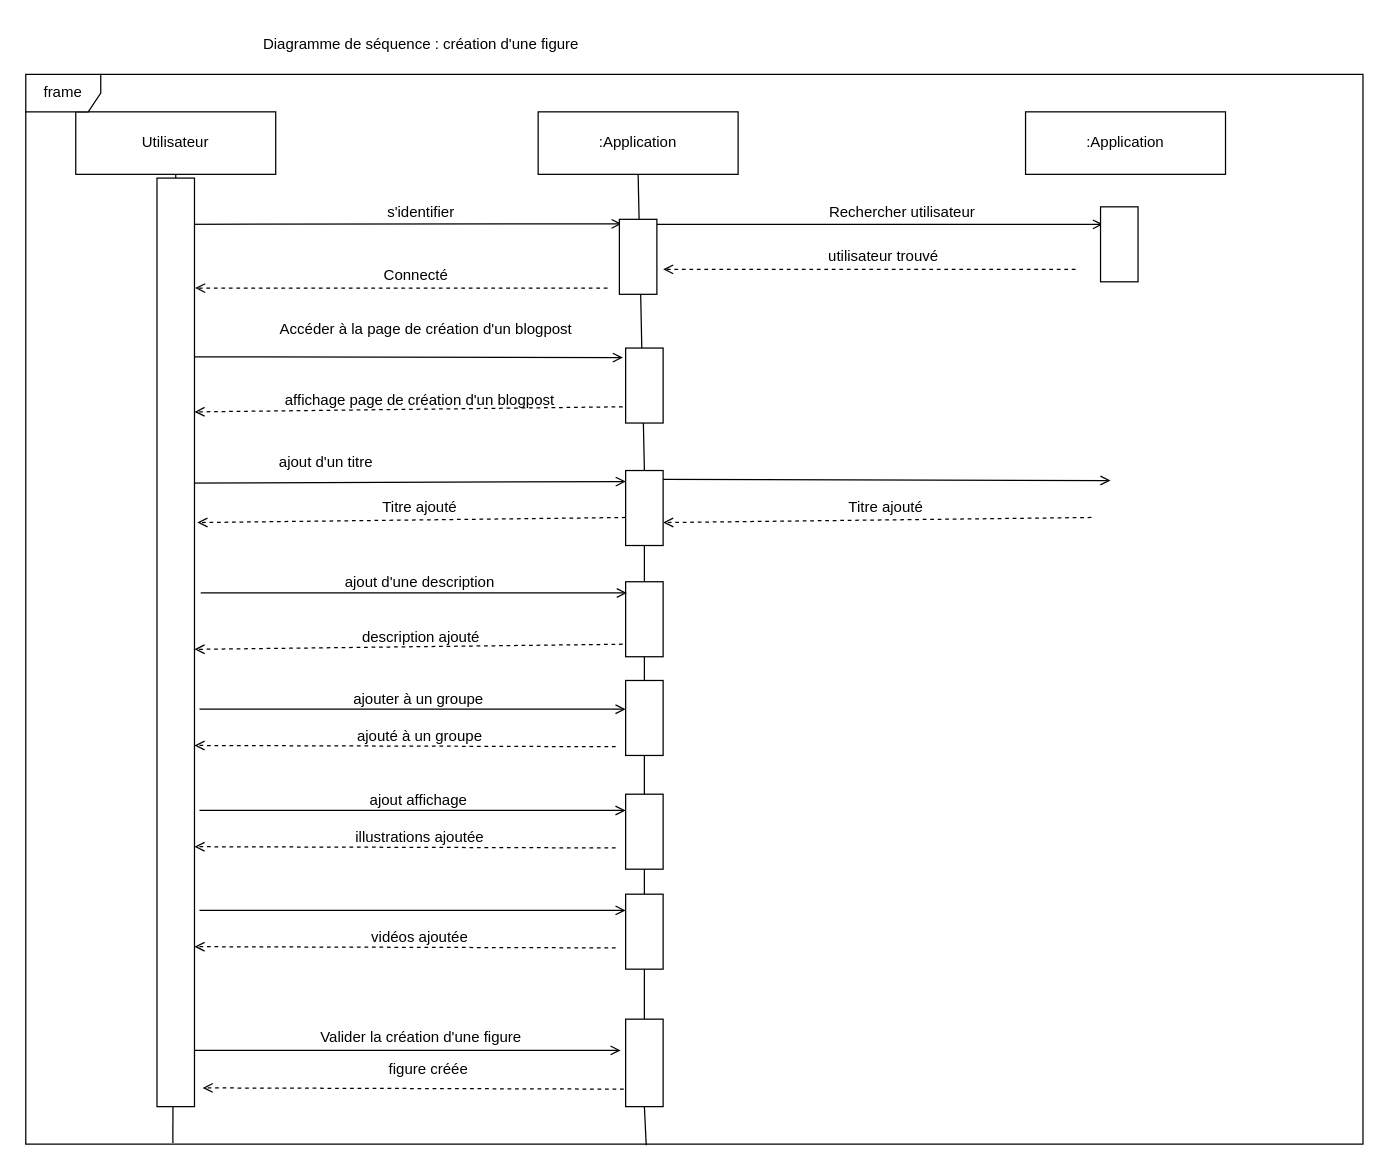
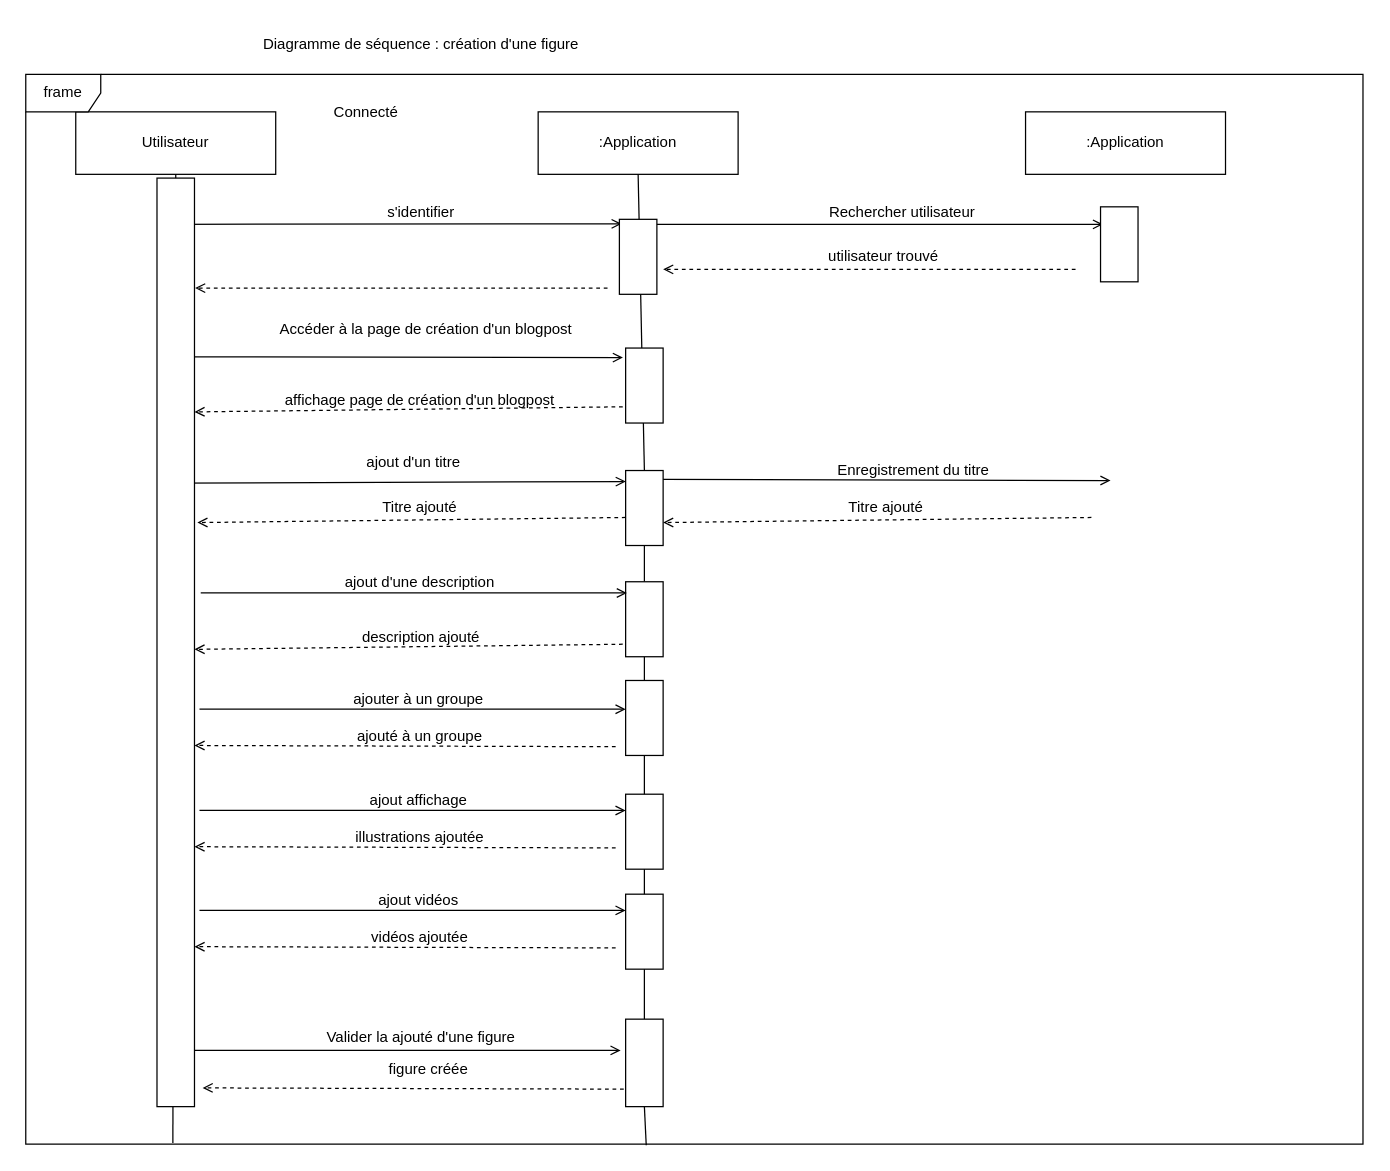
(415, 276) -> (365, 113)
(326, 463) -> (413, 463)
none -> (913, 471)
none -> (418, 901)
(421, 1038) -> (421, 1038)
